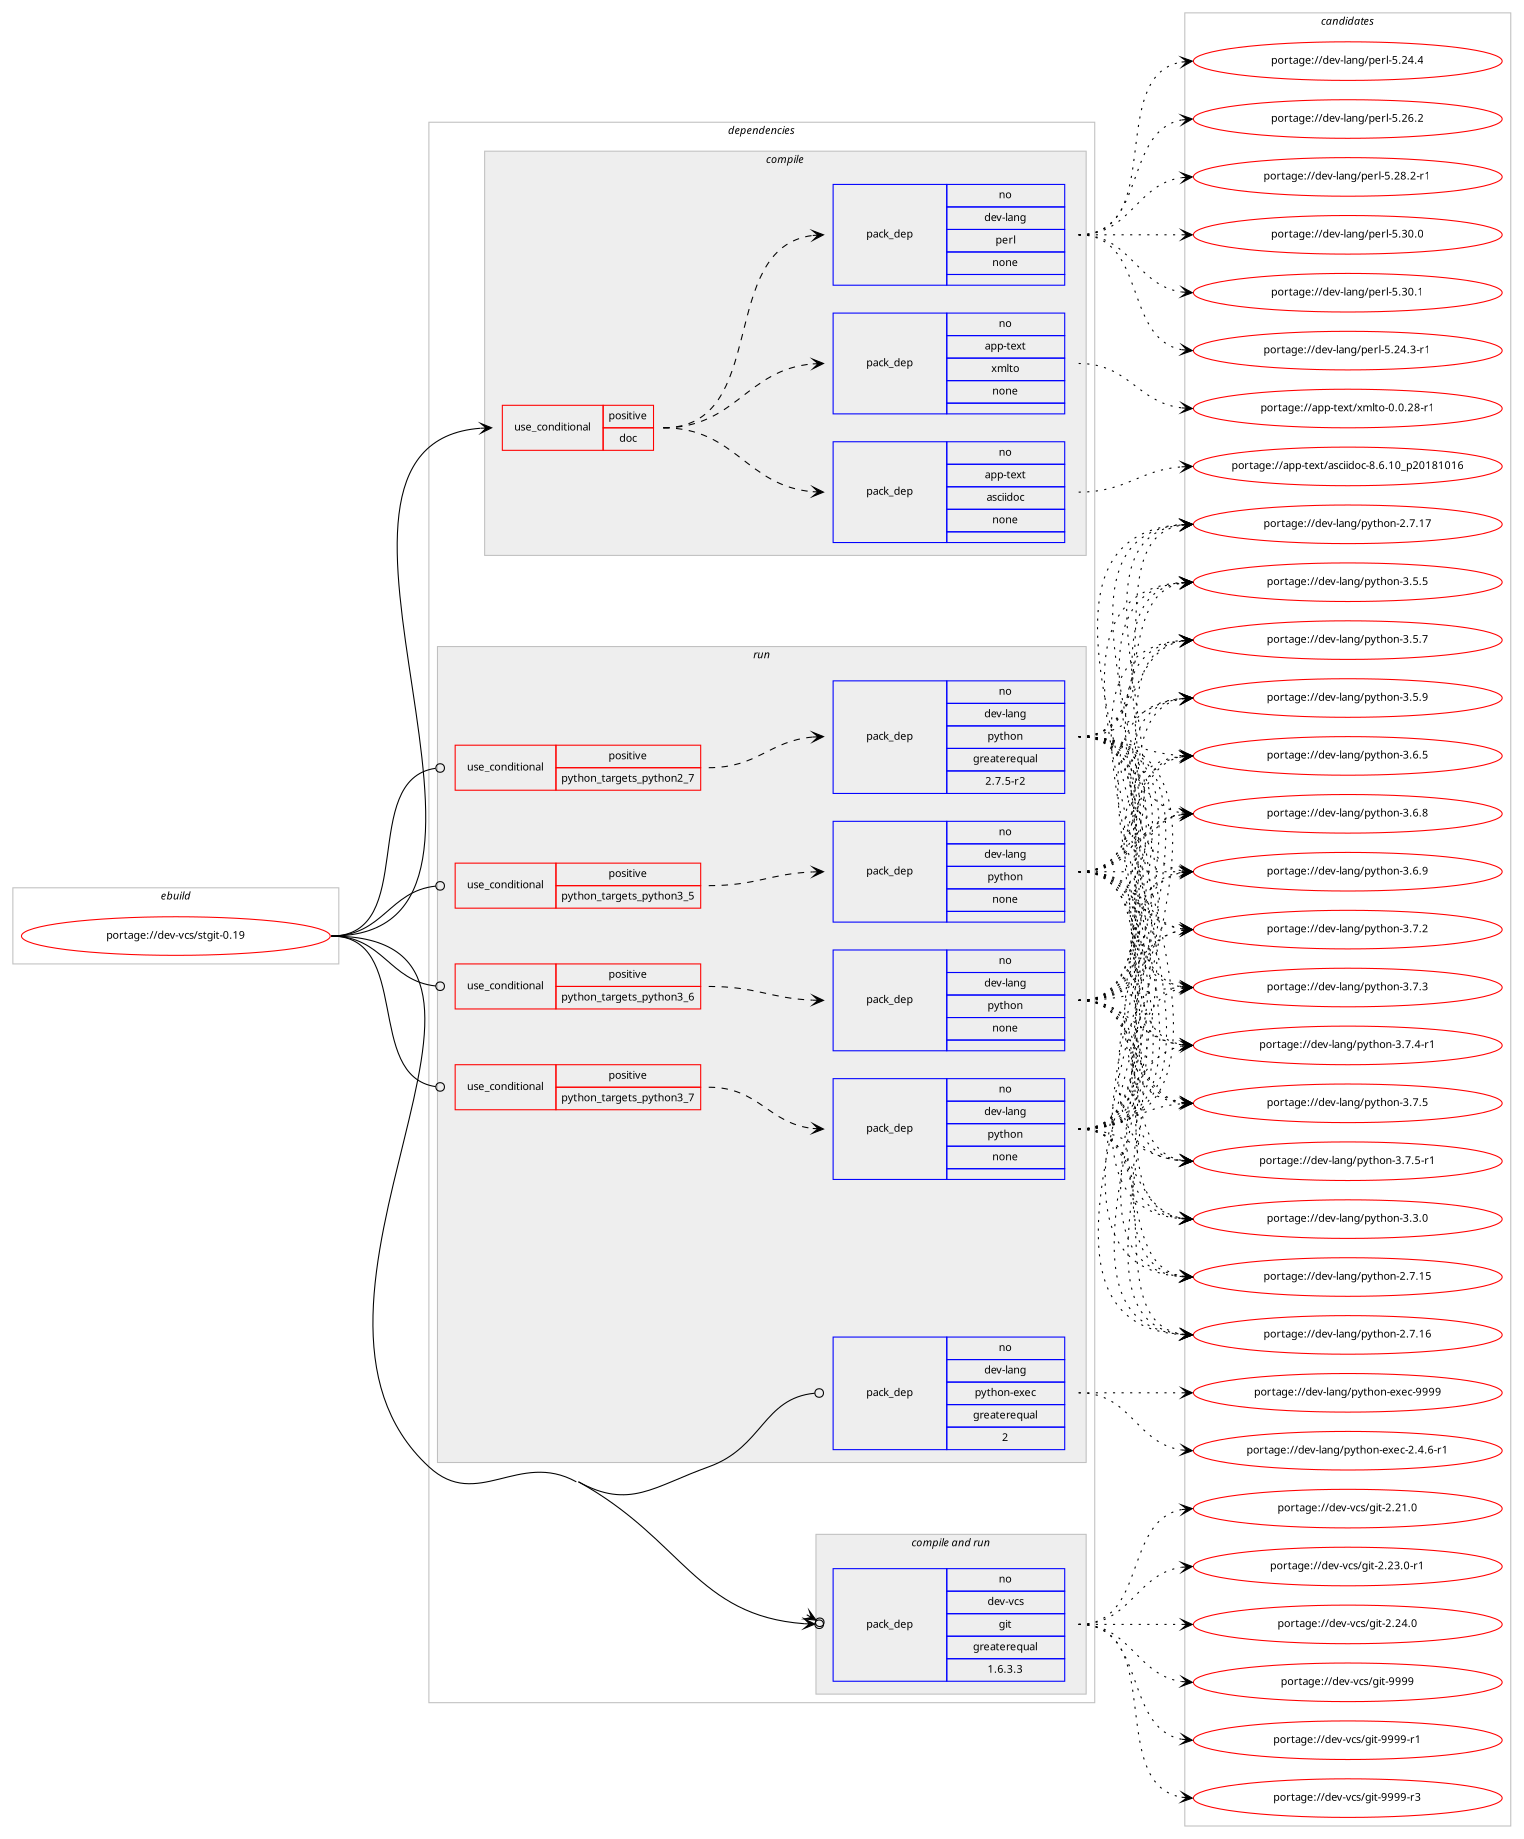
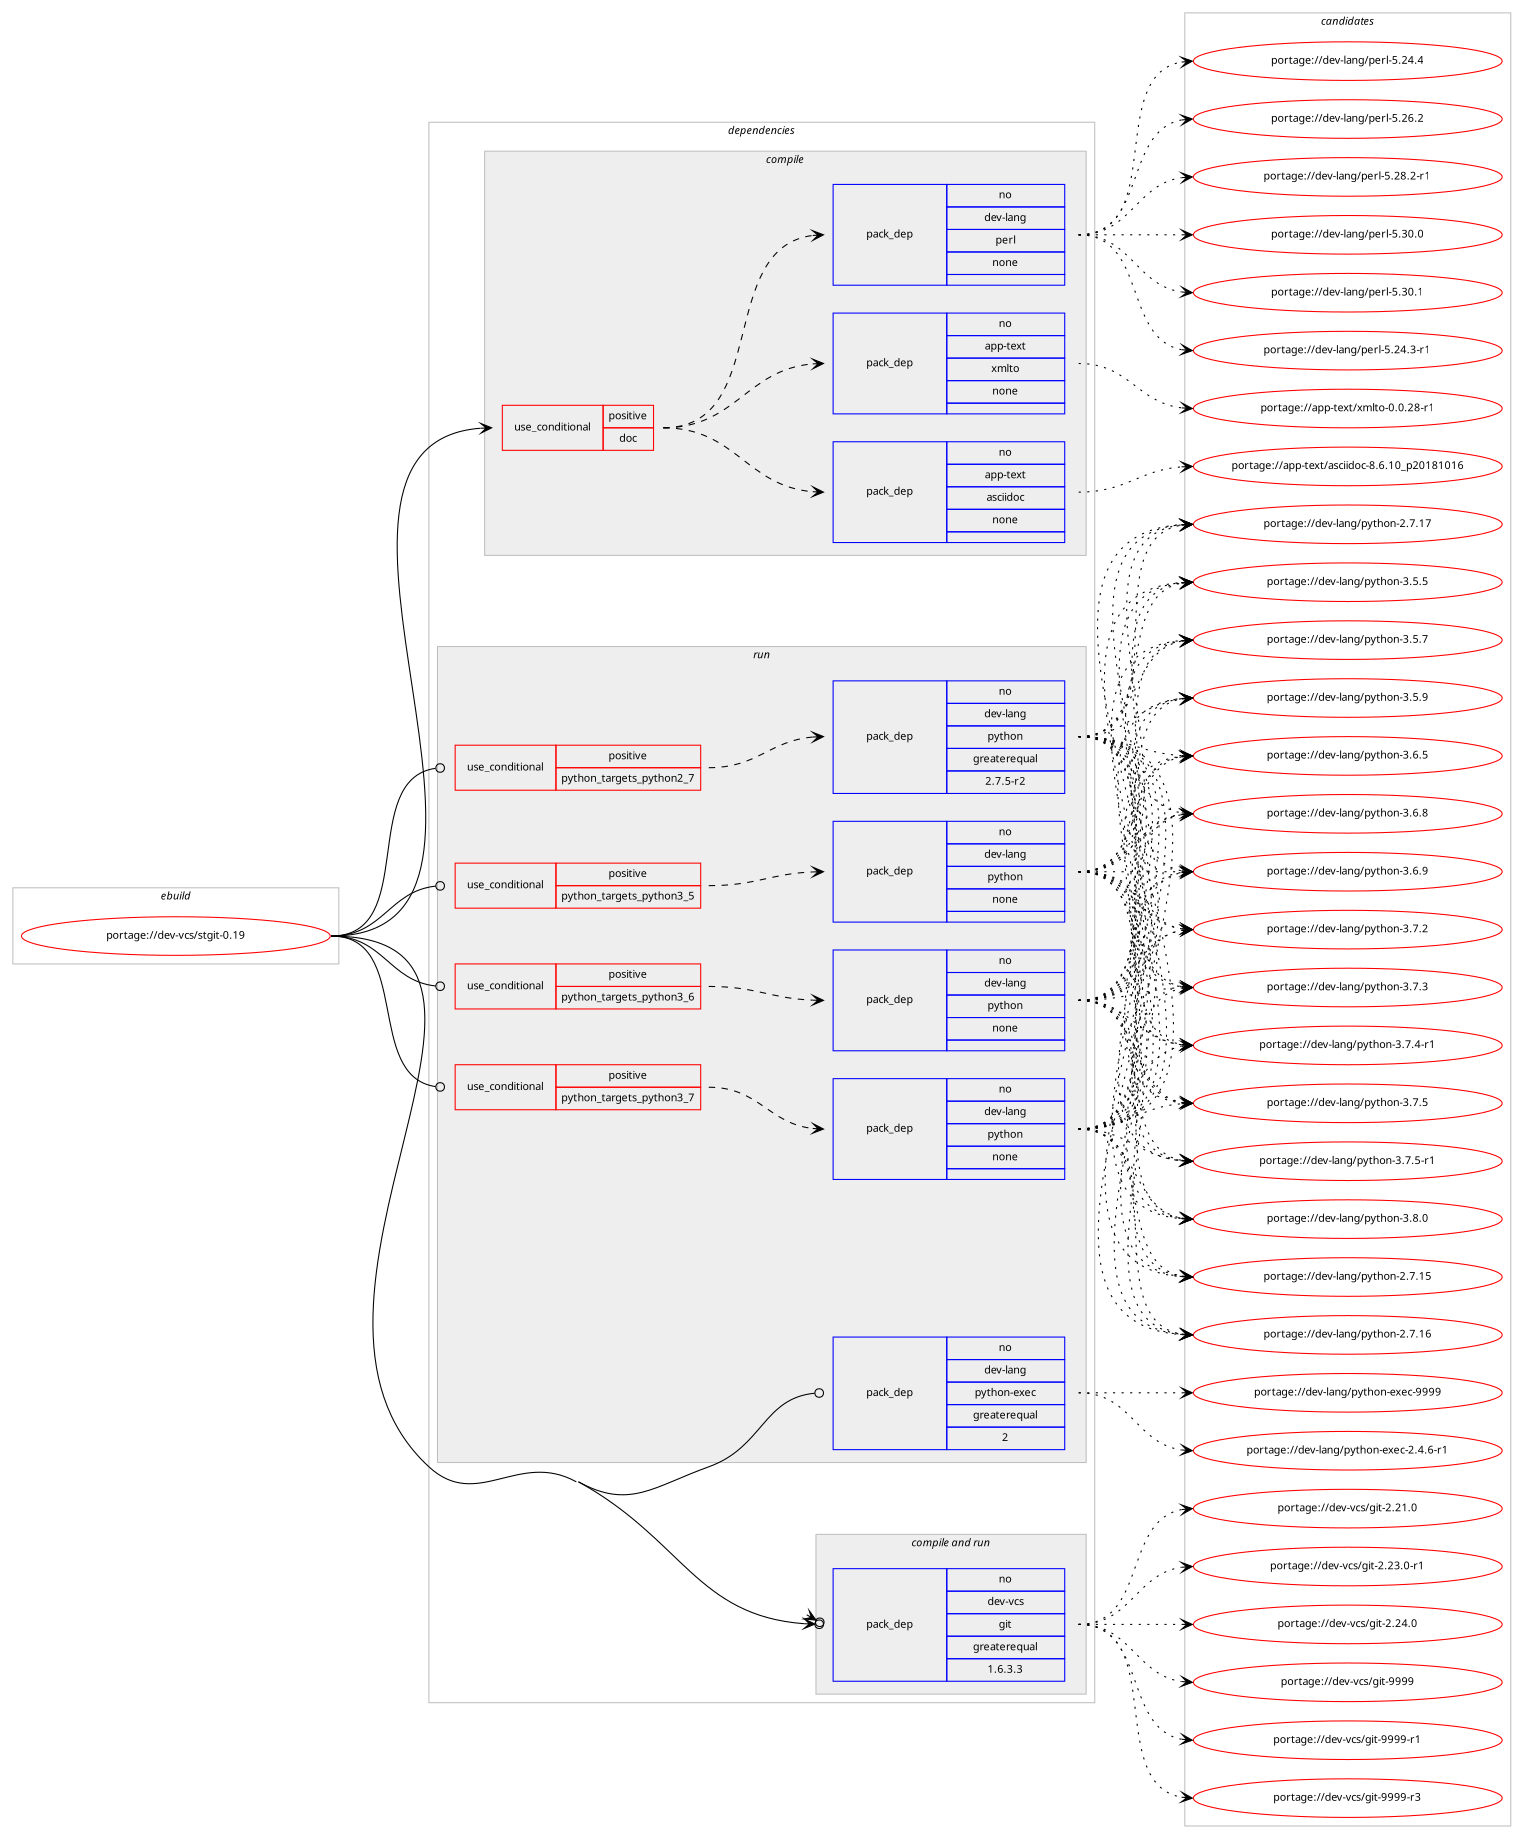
(1348, 1219) -> (1348, 1219)
